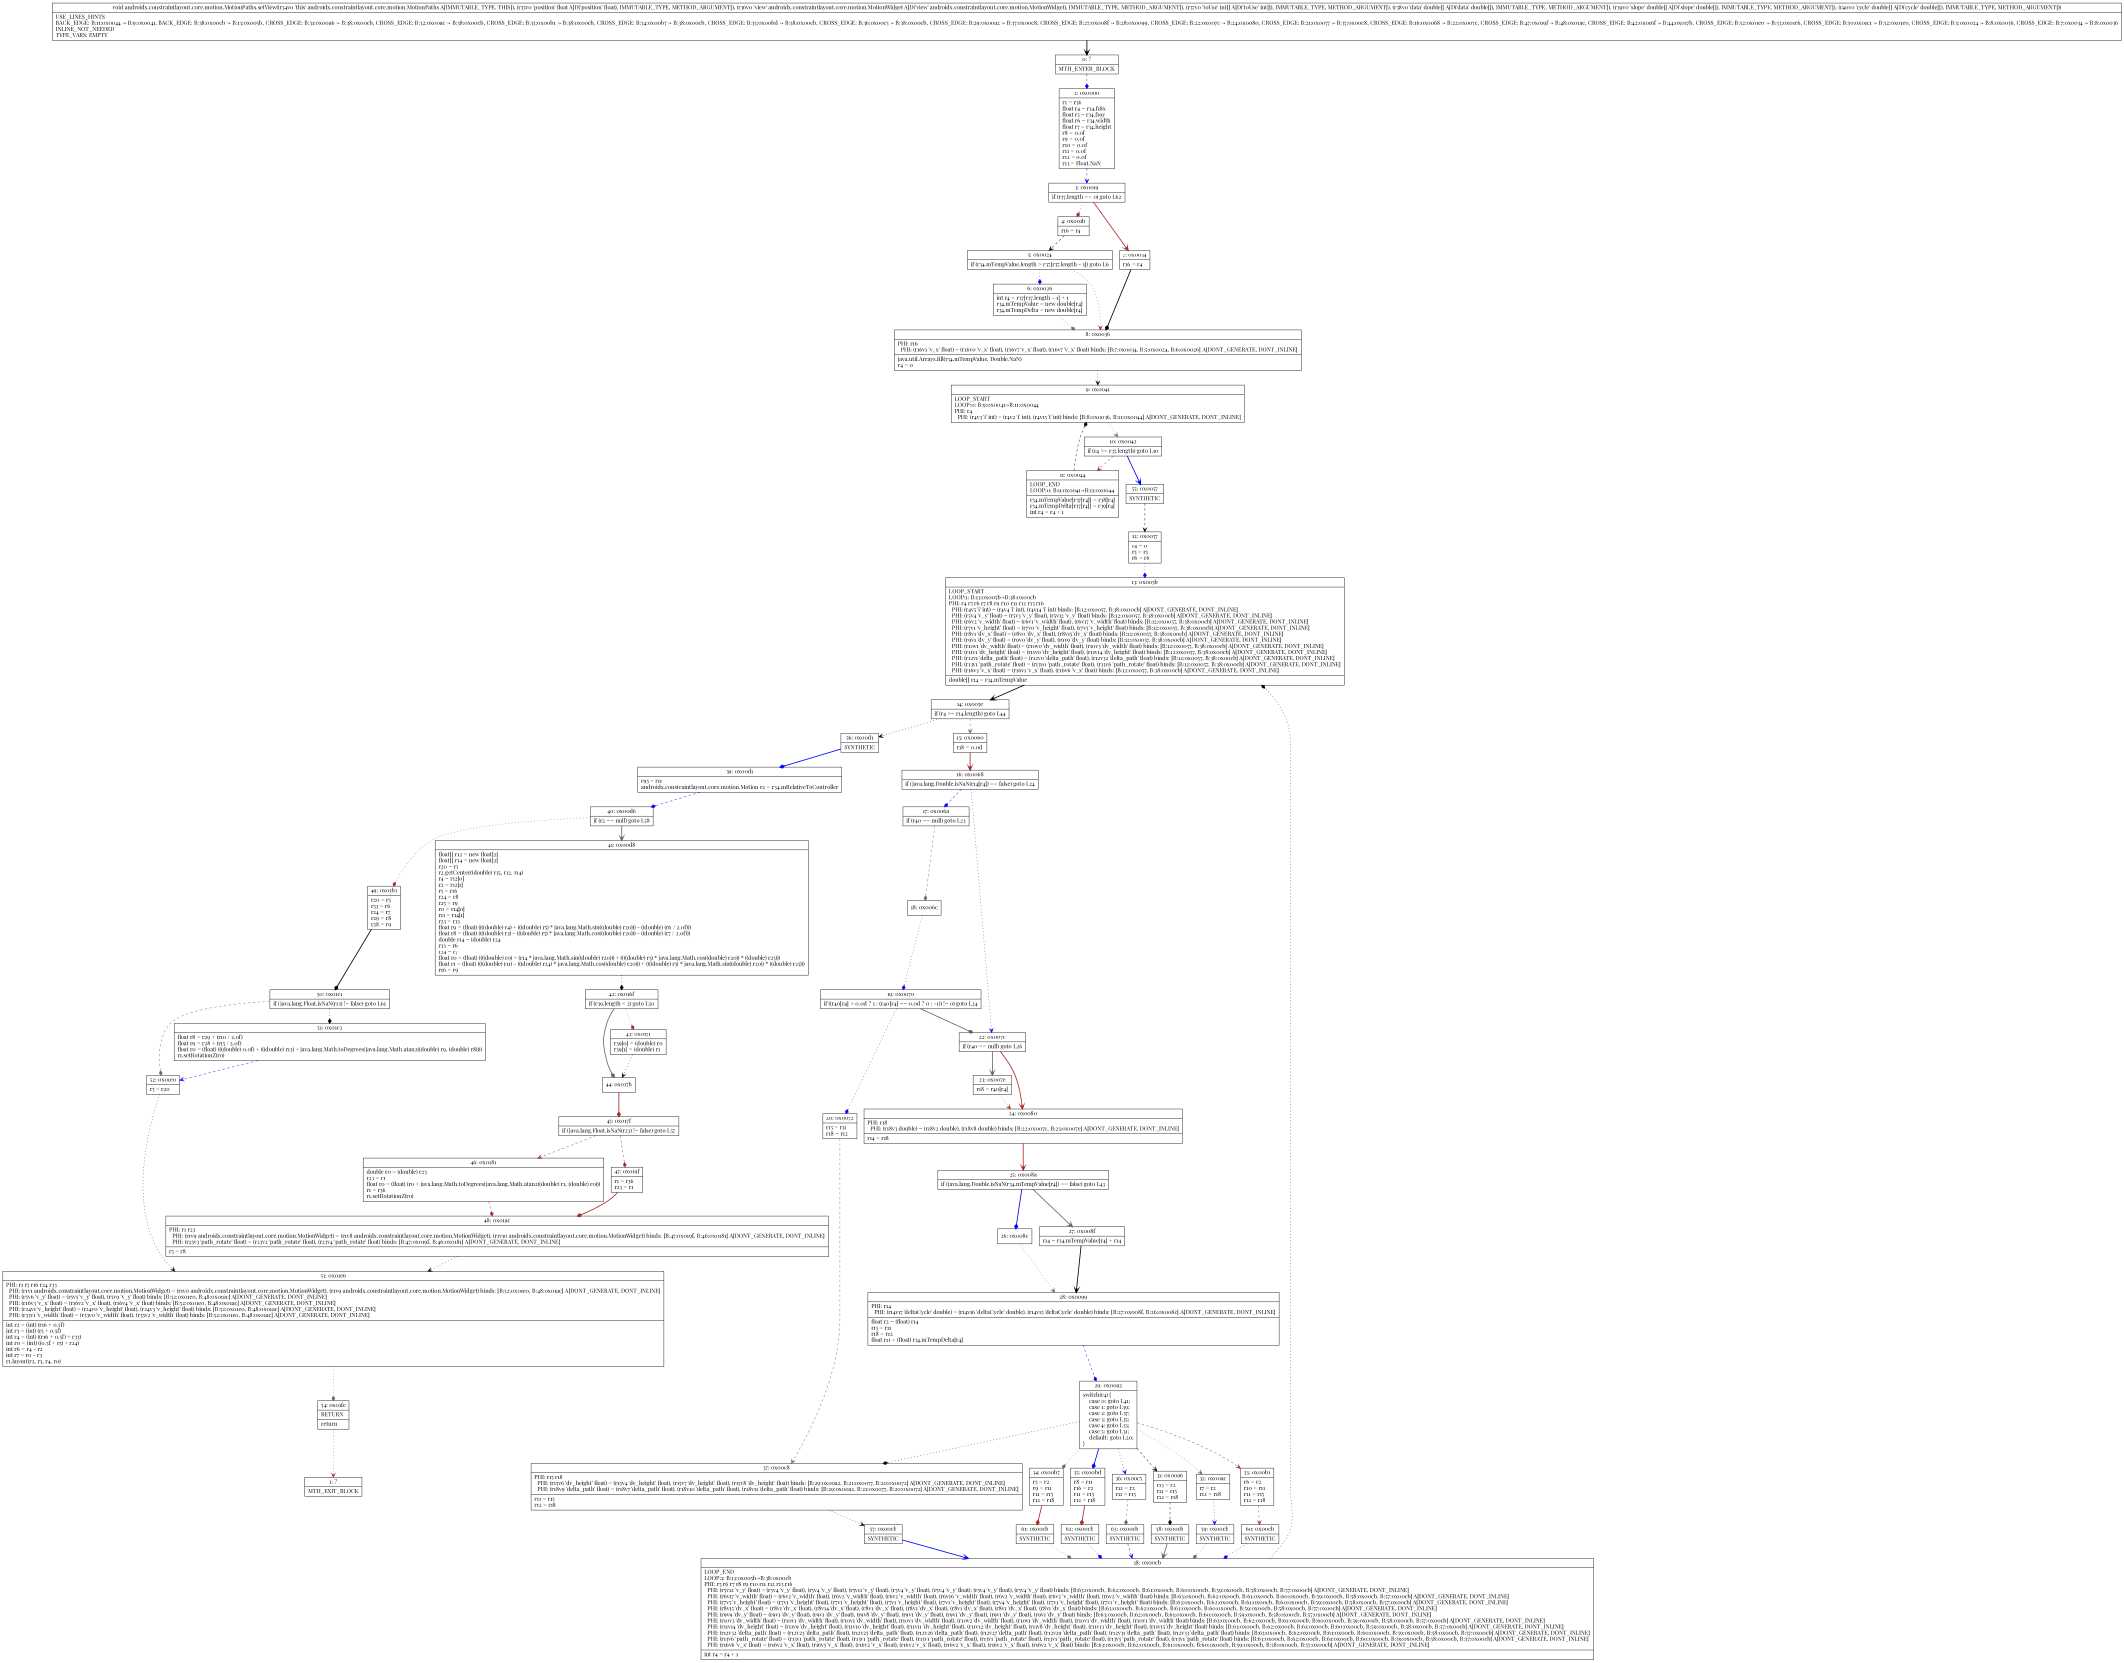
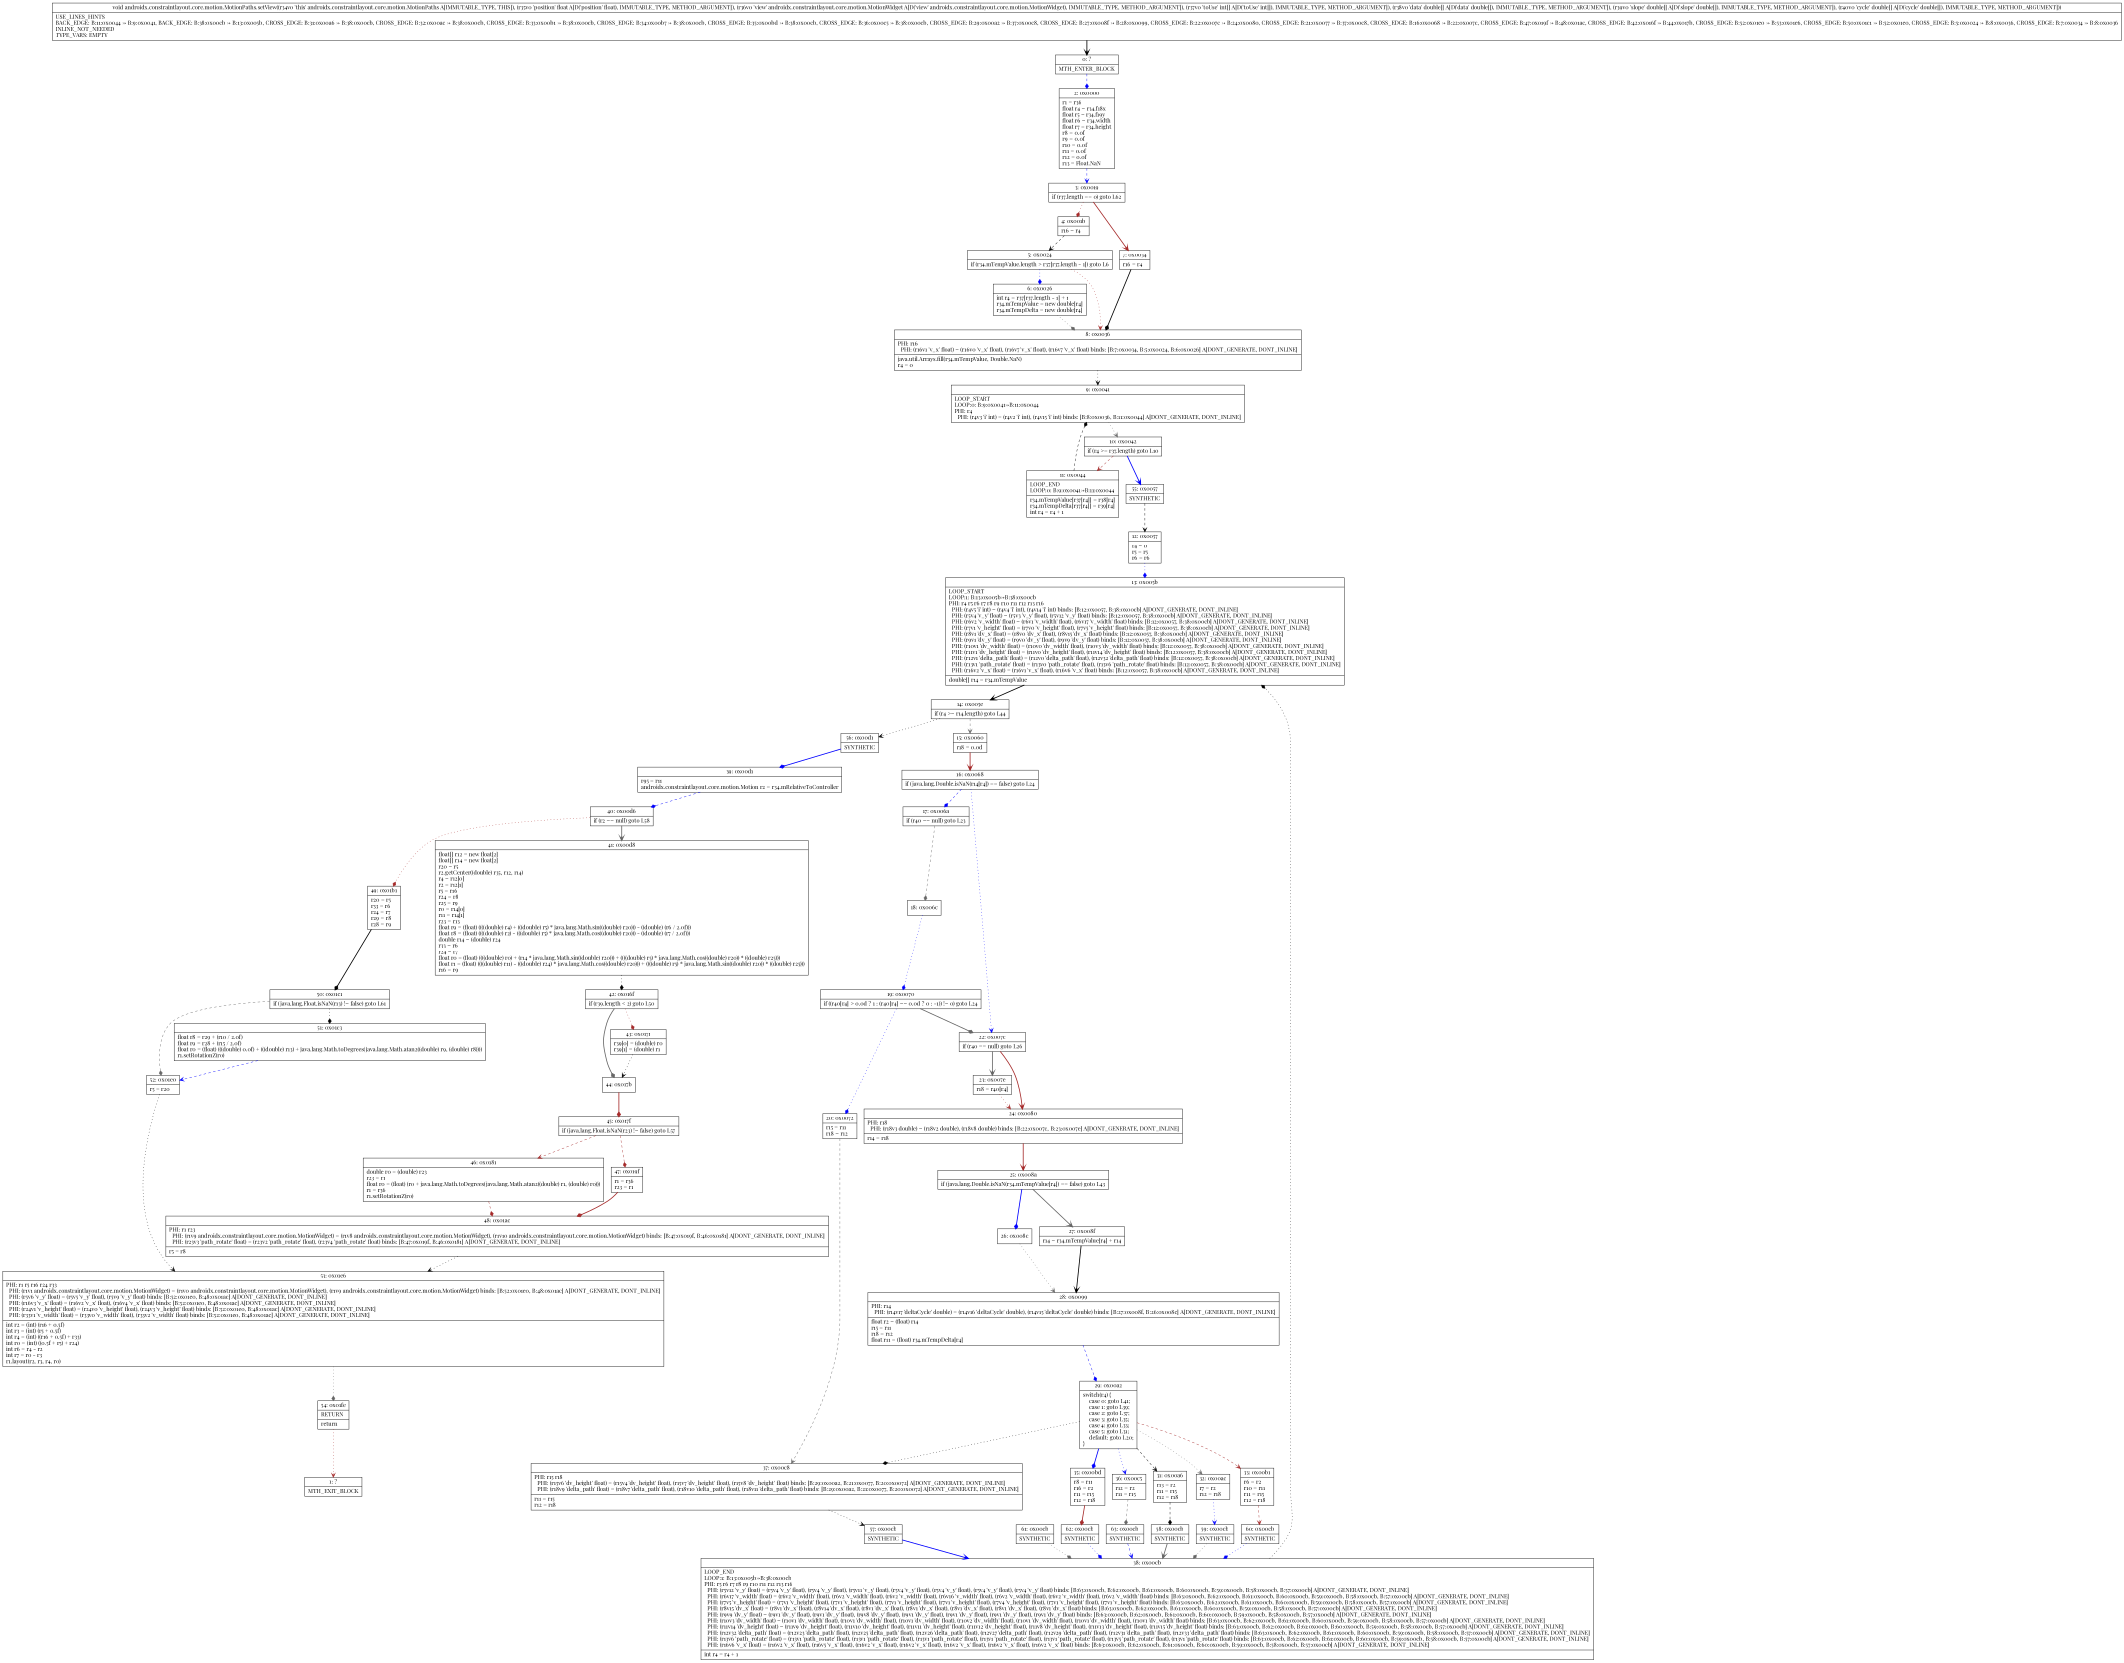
(1046, 1487) -> none
